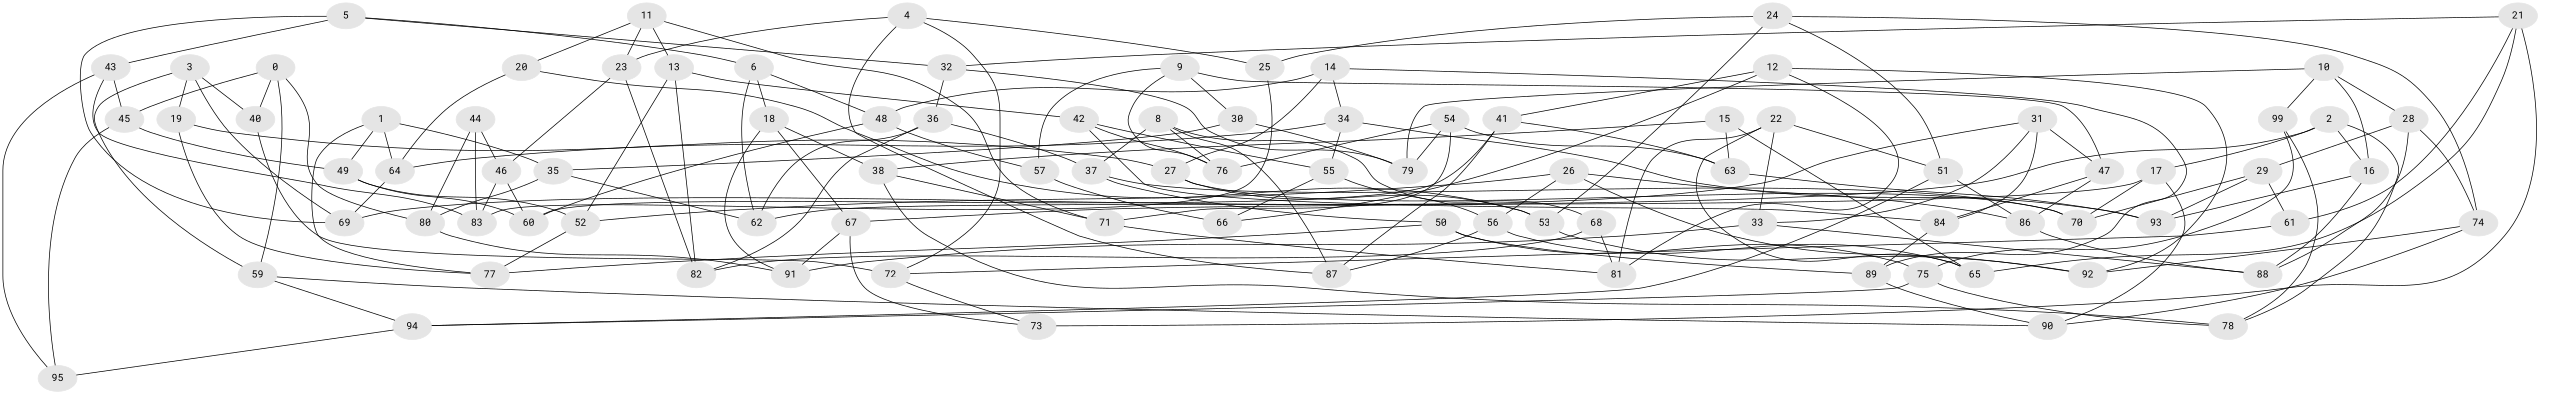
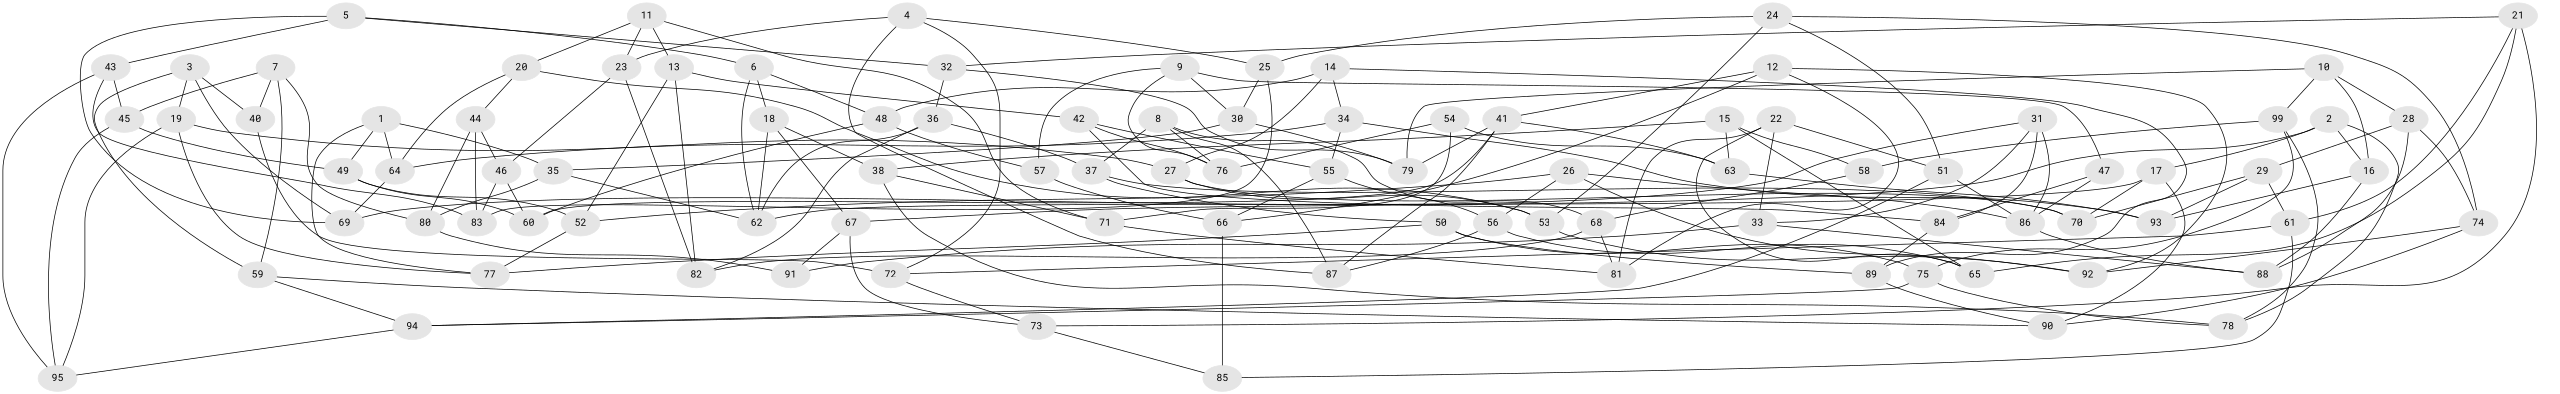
(276, 68) -> (276, 68)
none -> (499, 94)
none -> (1251, 94)
(1429, 145) -> (1455, 145)
(2071, 145) -> (2049, 173)
none -> (1864, 171)
(726, 219) -> (763, 171)
none -> (85, 232)
none -> (1222, 378)
